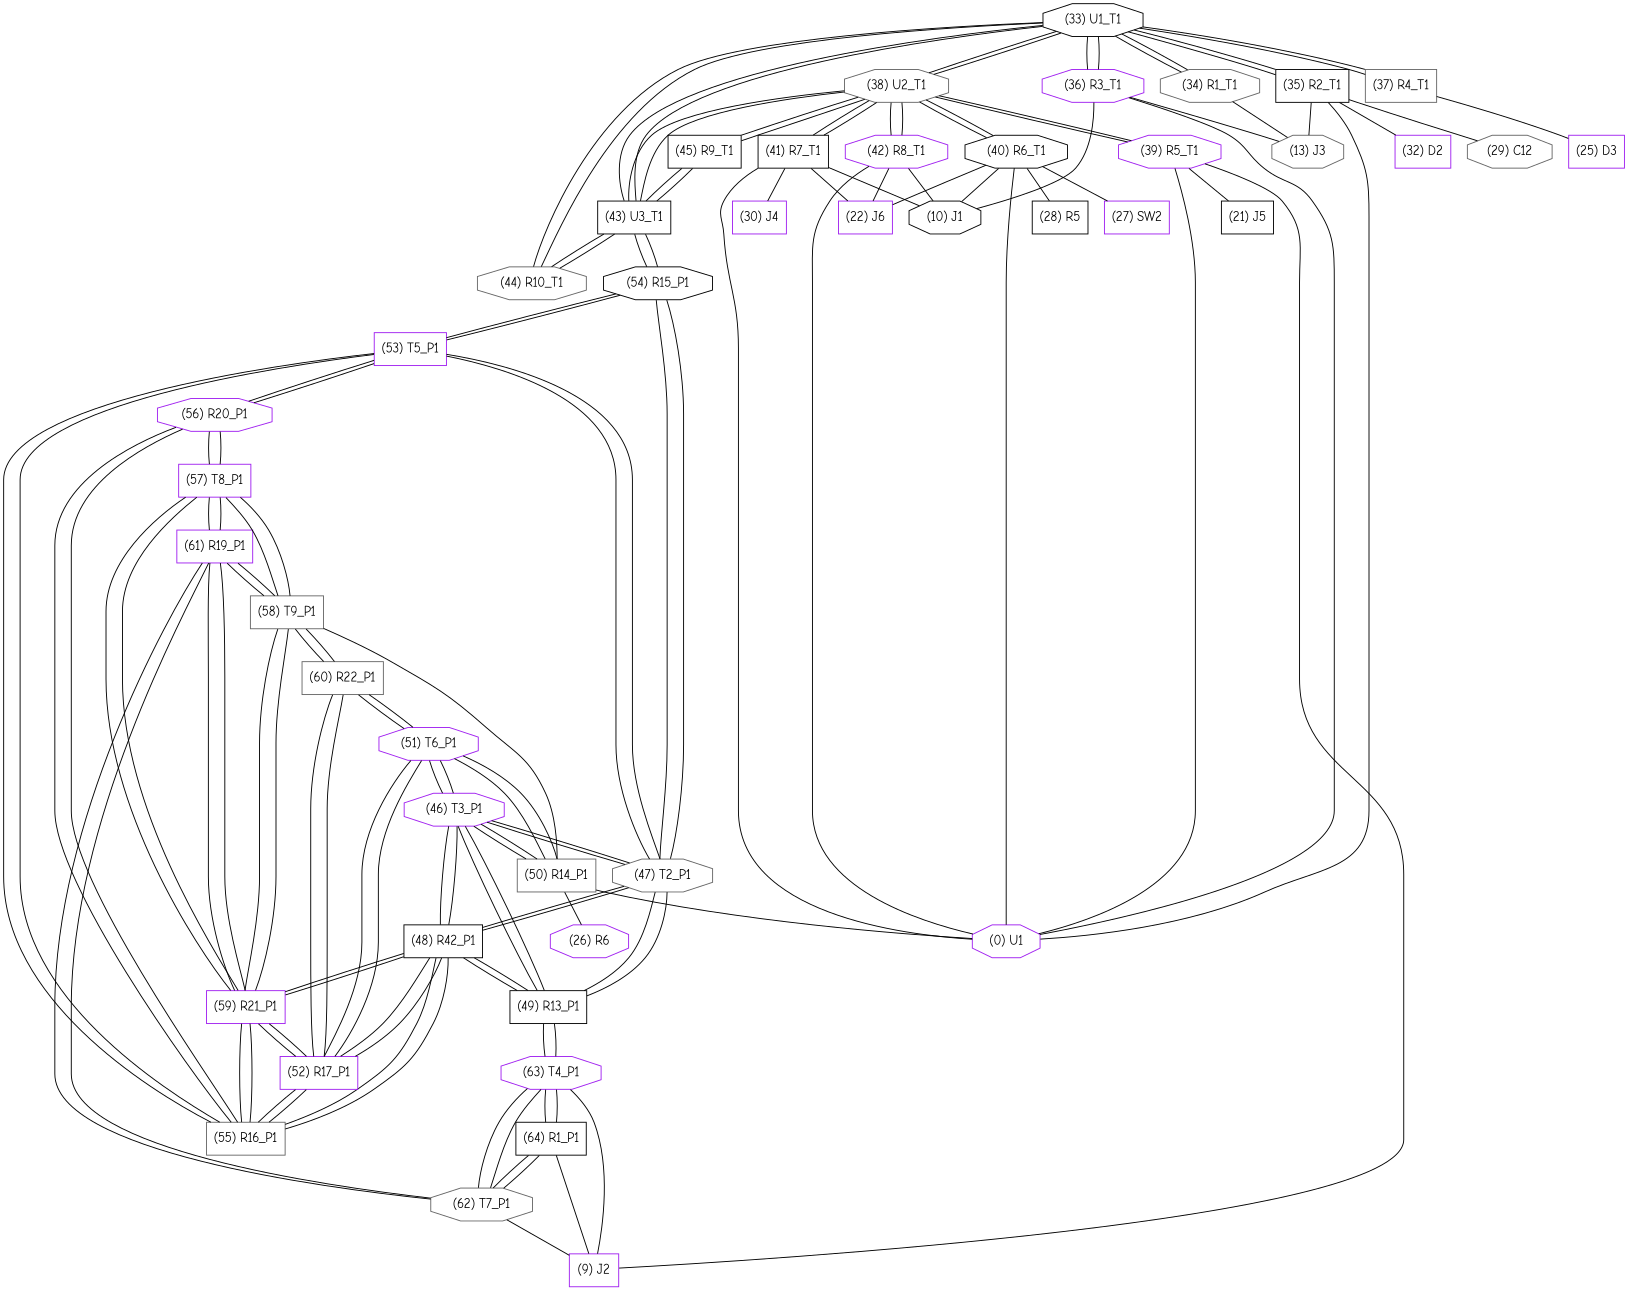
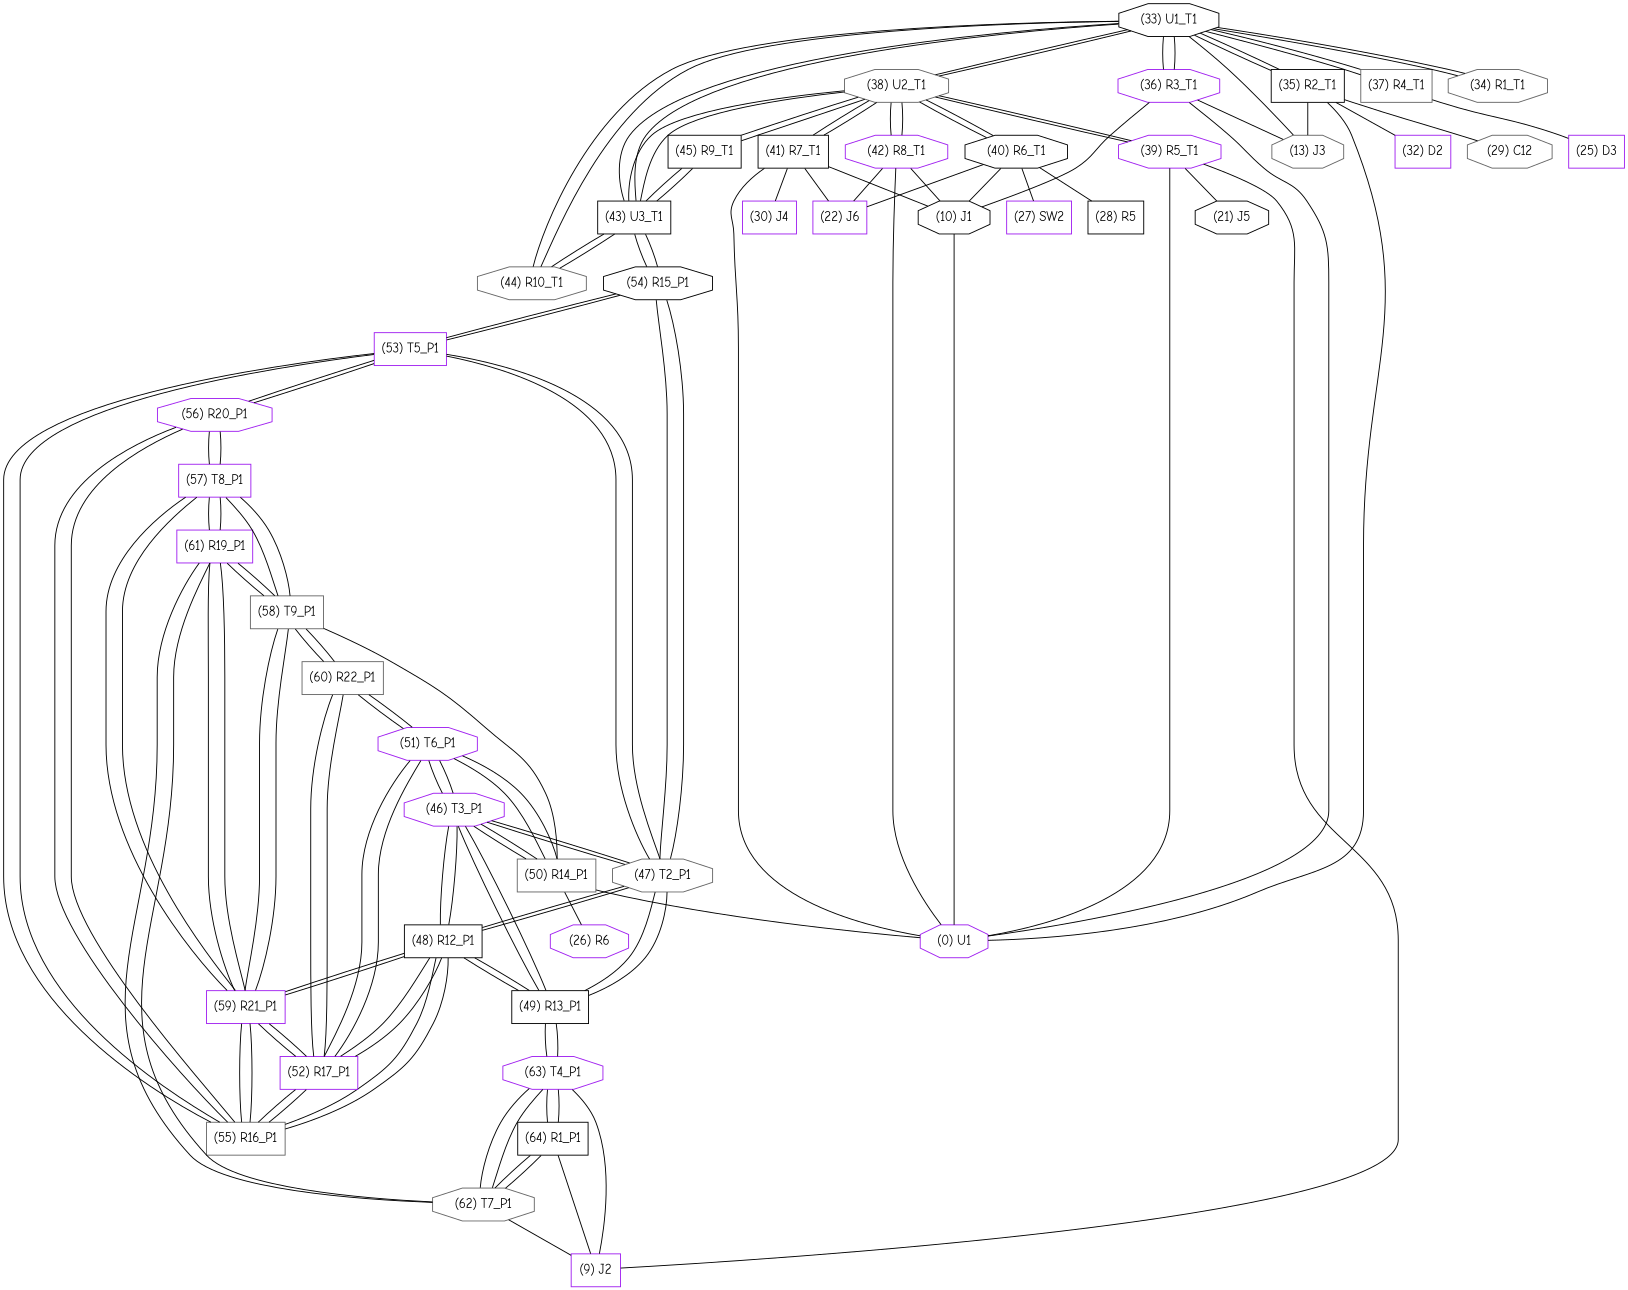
(1260, 120) -> (1243, 84)
(1247, 218) -> (1232, 218)
(1006, 546) -> (954, 579)
(443, 941) -> (443, 941)
